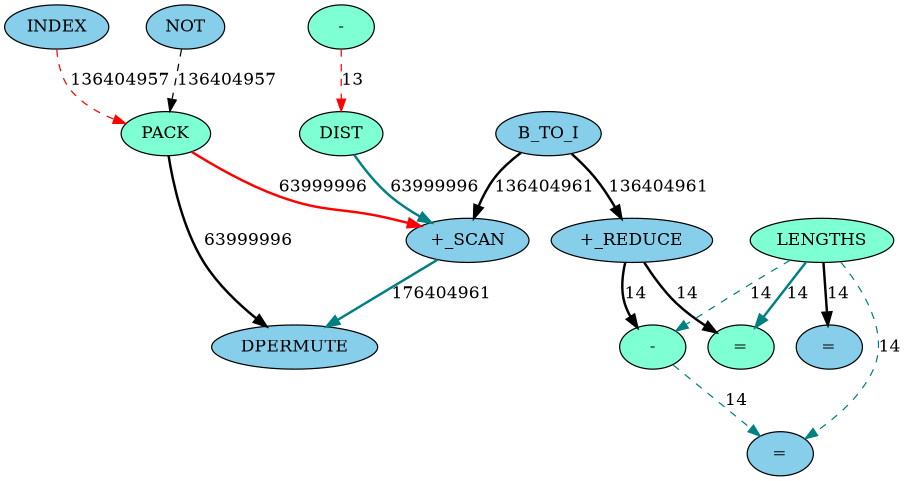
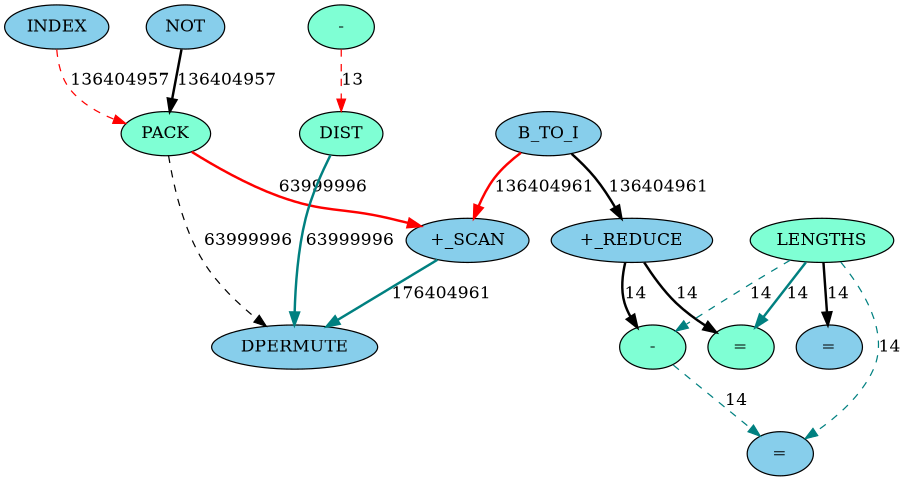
(177, 74) -> (177, 74)
(496, 176) -> (496, 176)
(383, 190) -> (303, 231)
(195, 247) -> (195, 247)
